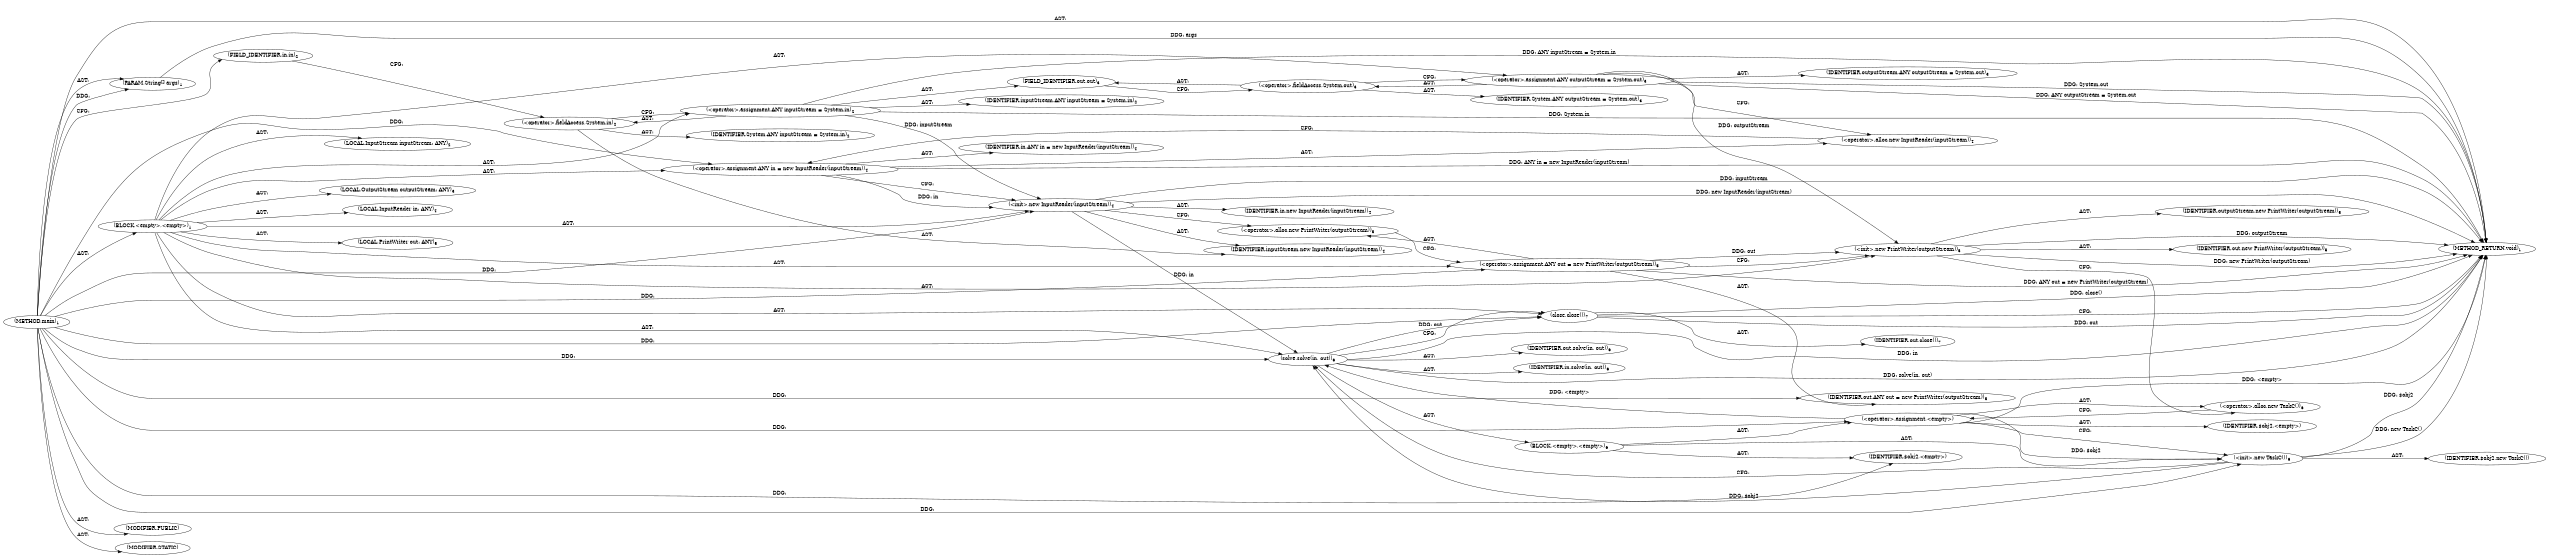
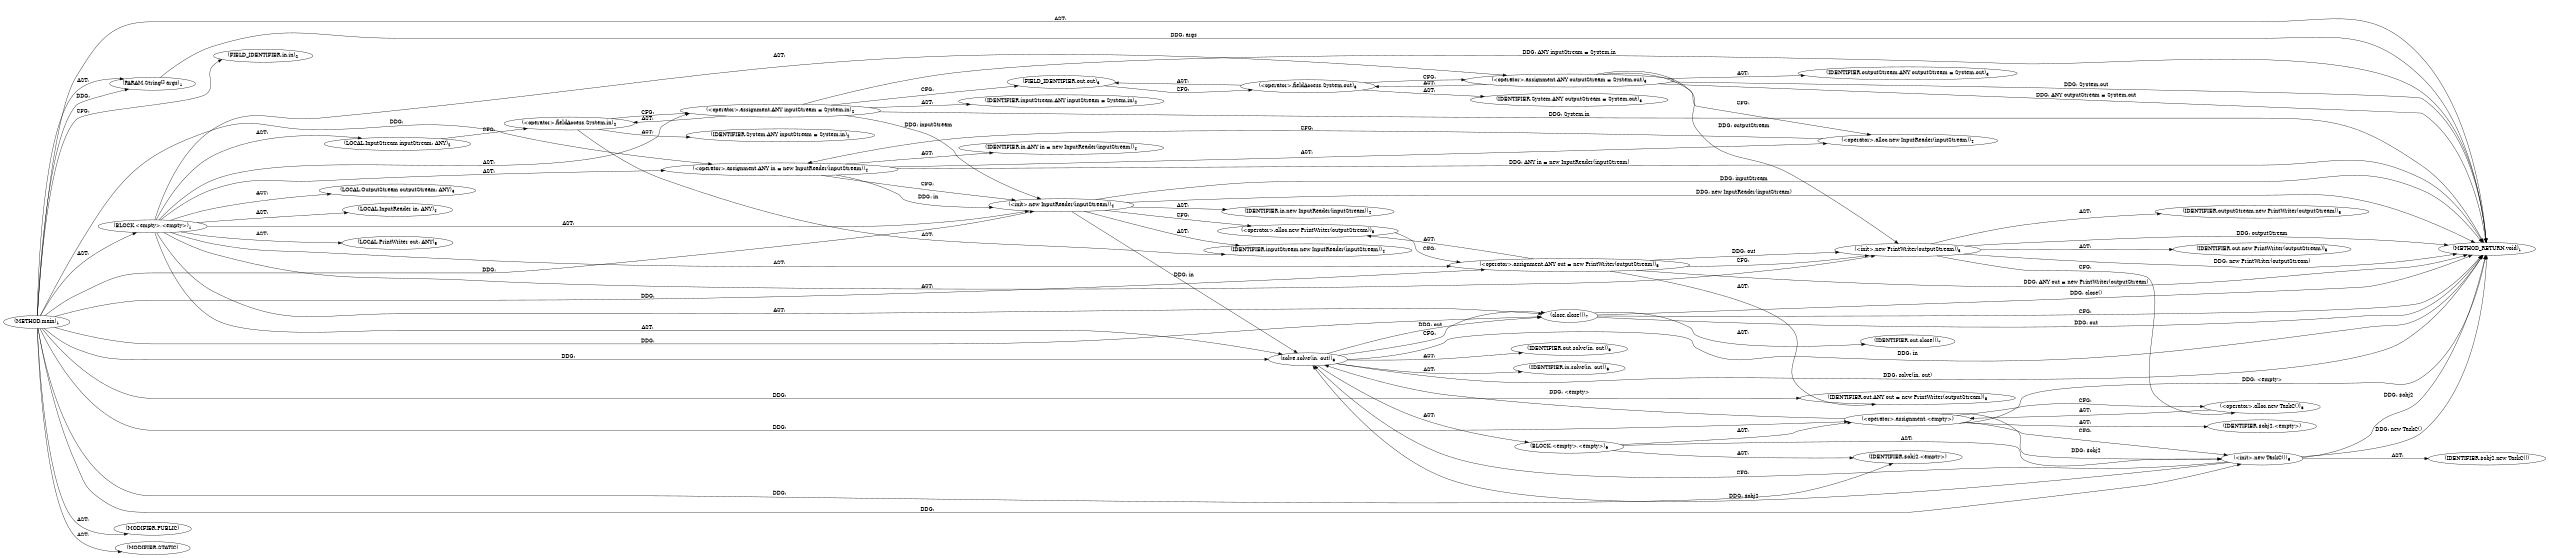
(417, 88) -> (482, 134)
(928, 90) -> (928, 90)
(2086, 401) -> (2086, 401)
(2086, 410) -> (2086, 410)
